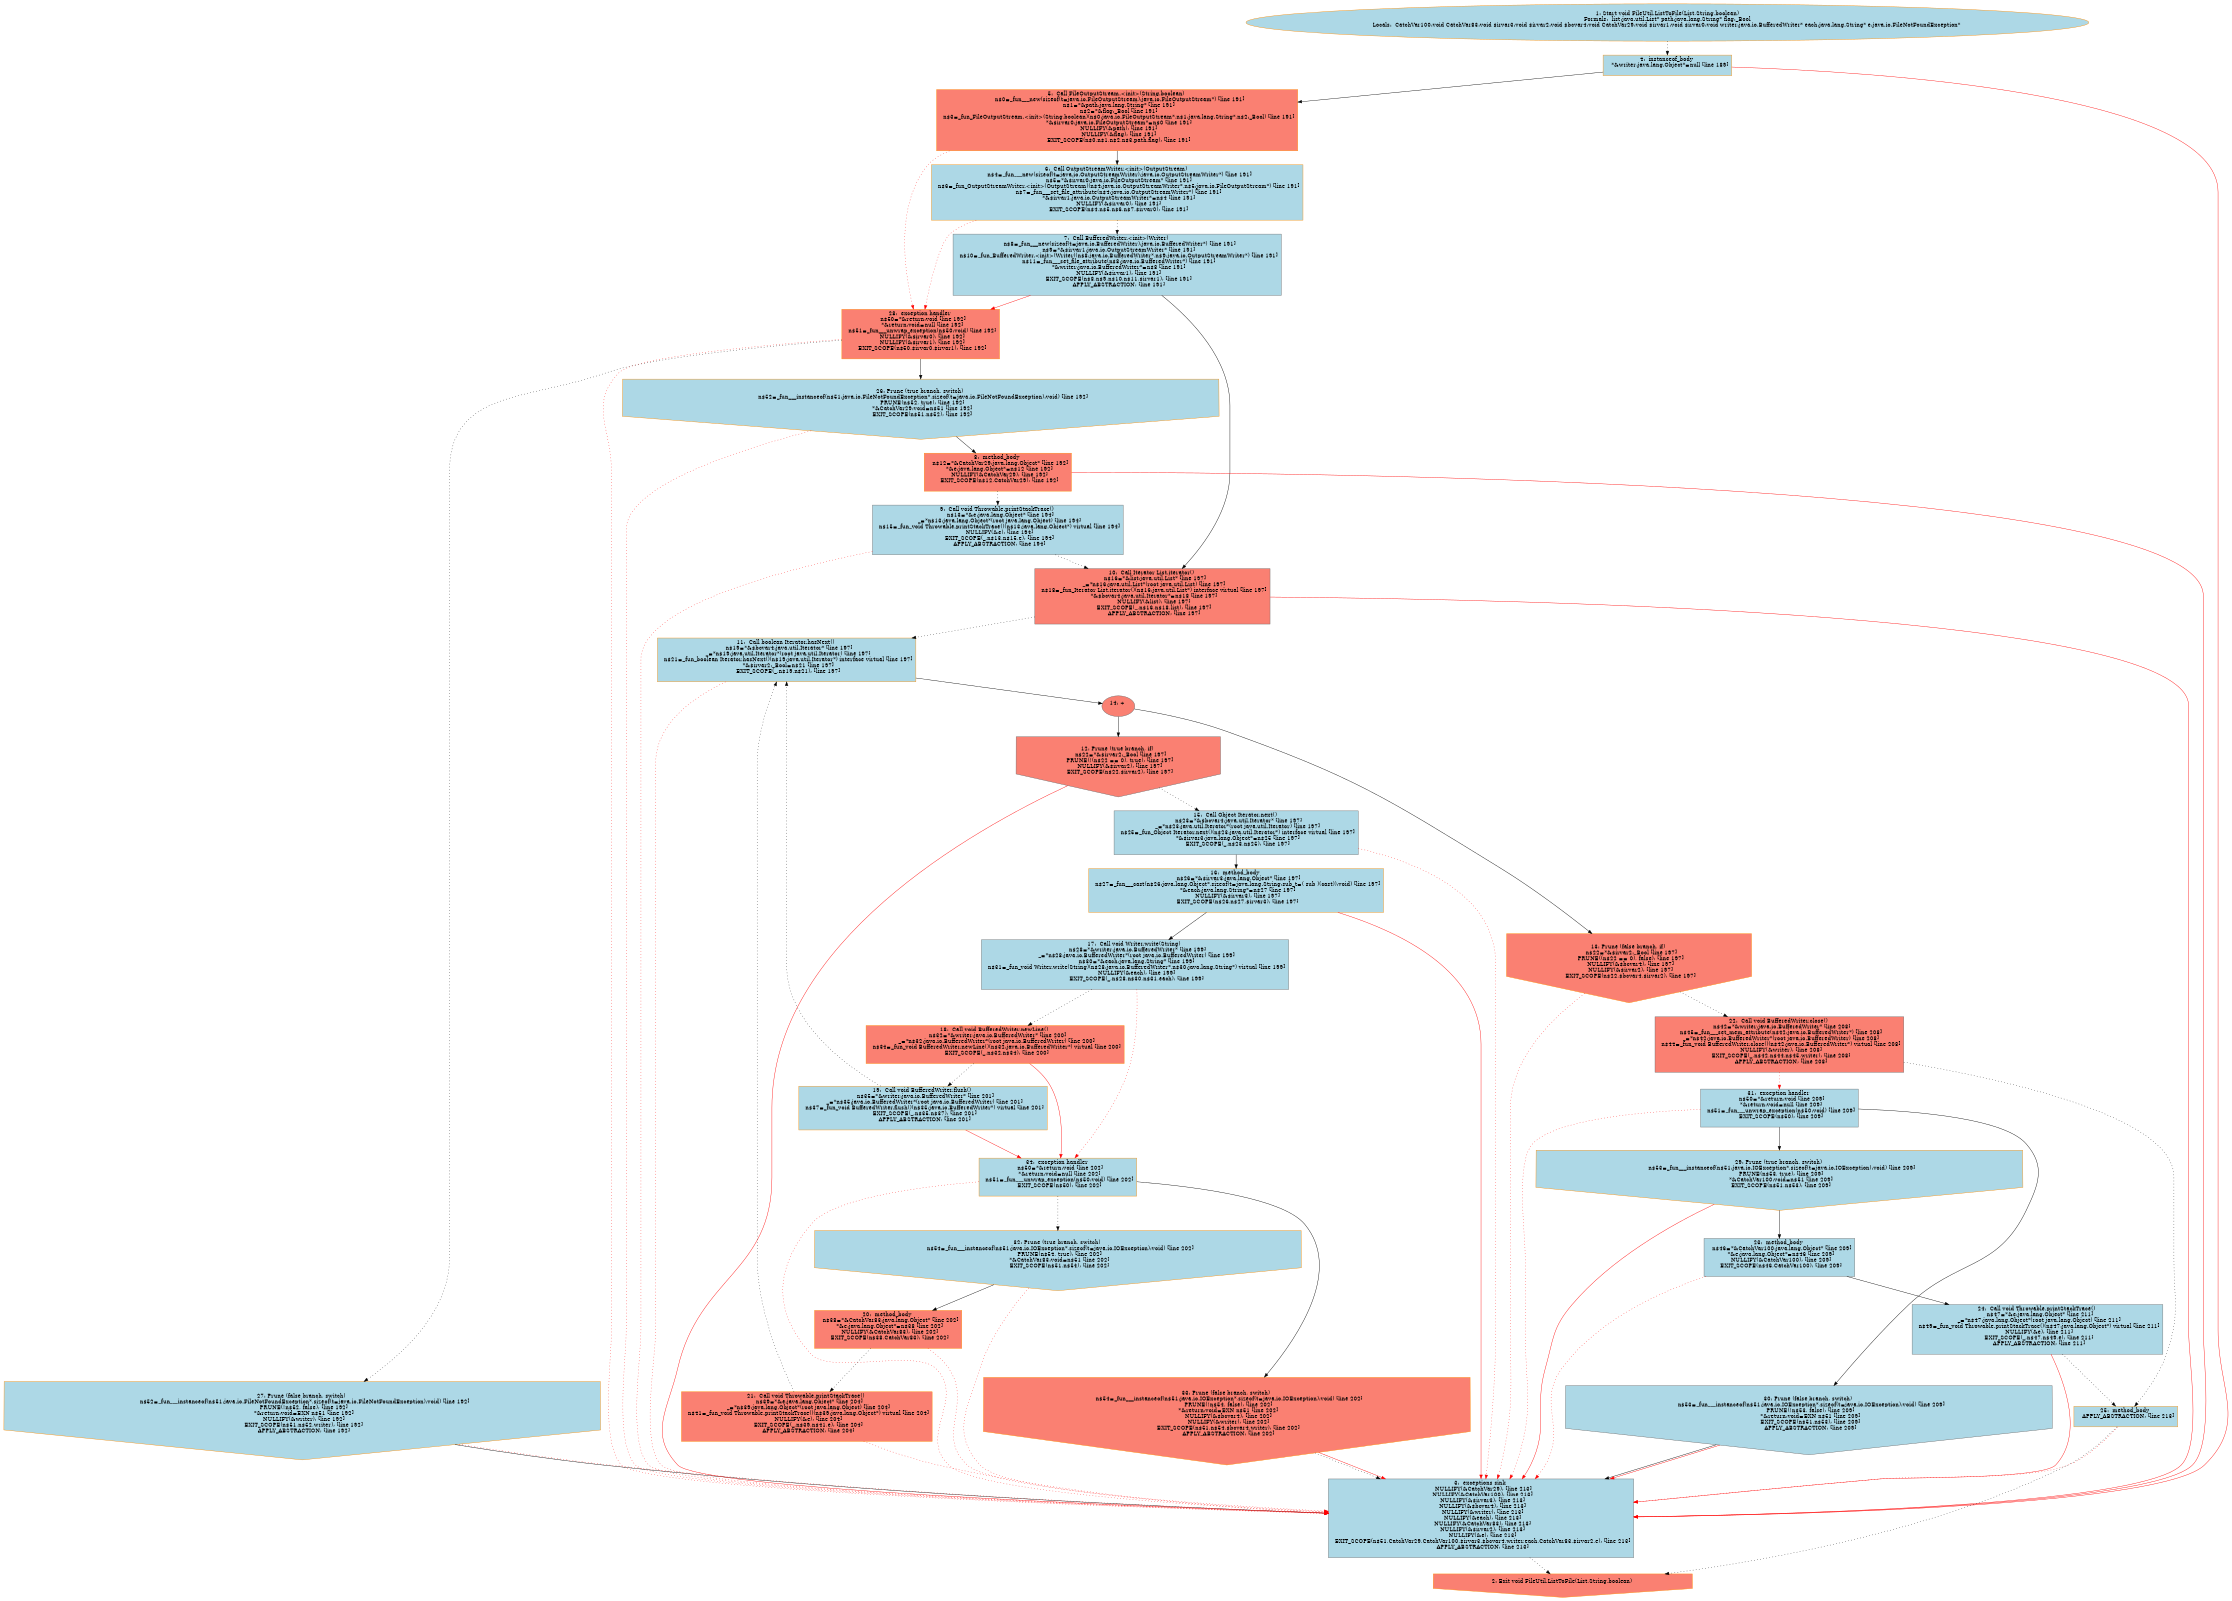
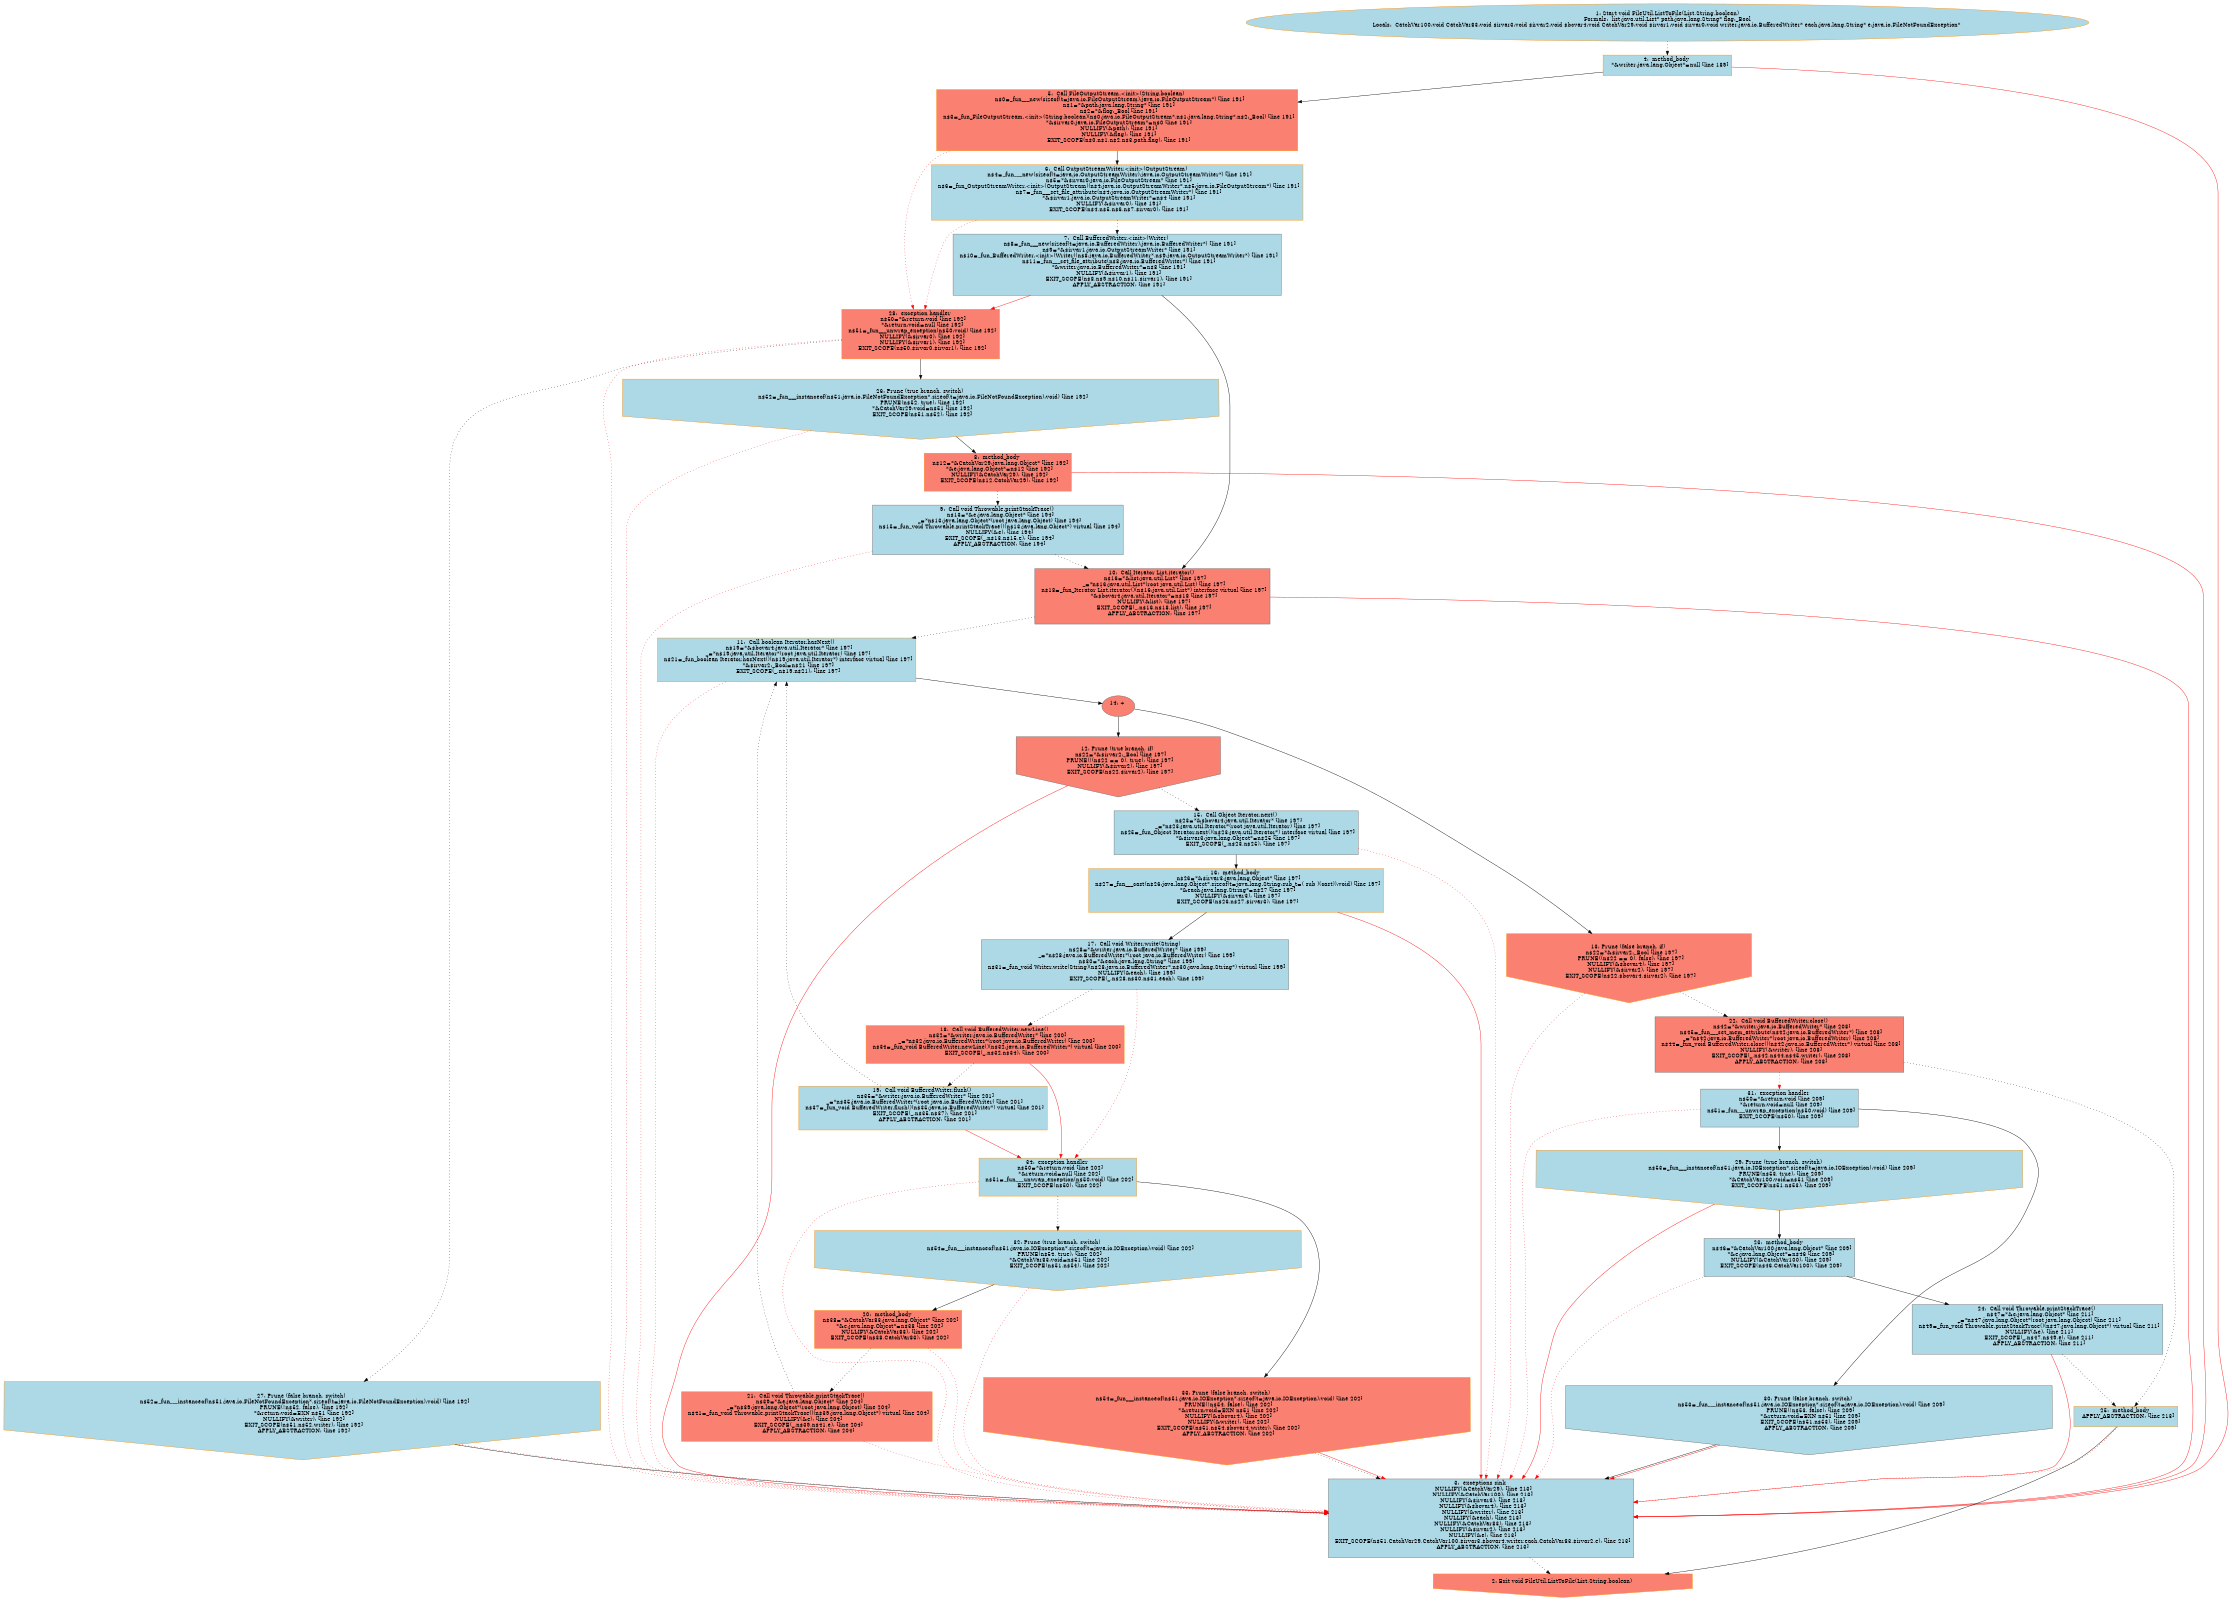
(1667, 65) -> (1667, 65)
(1903, 1527) -> (1903, 1527)
